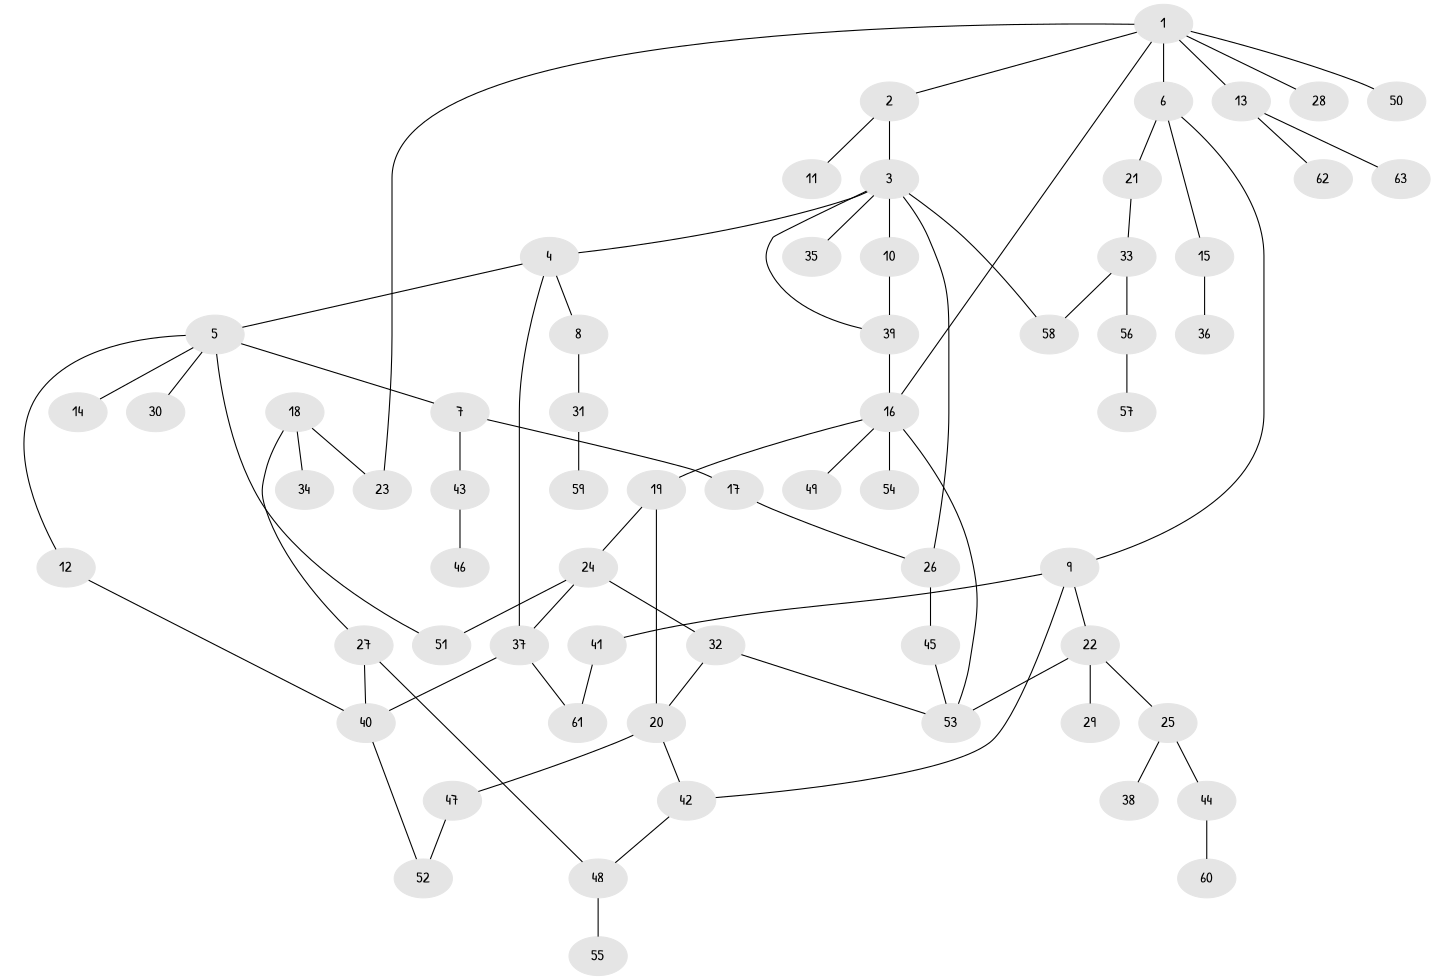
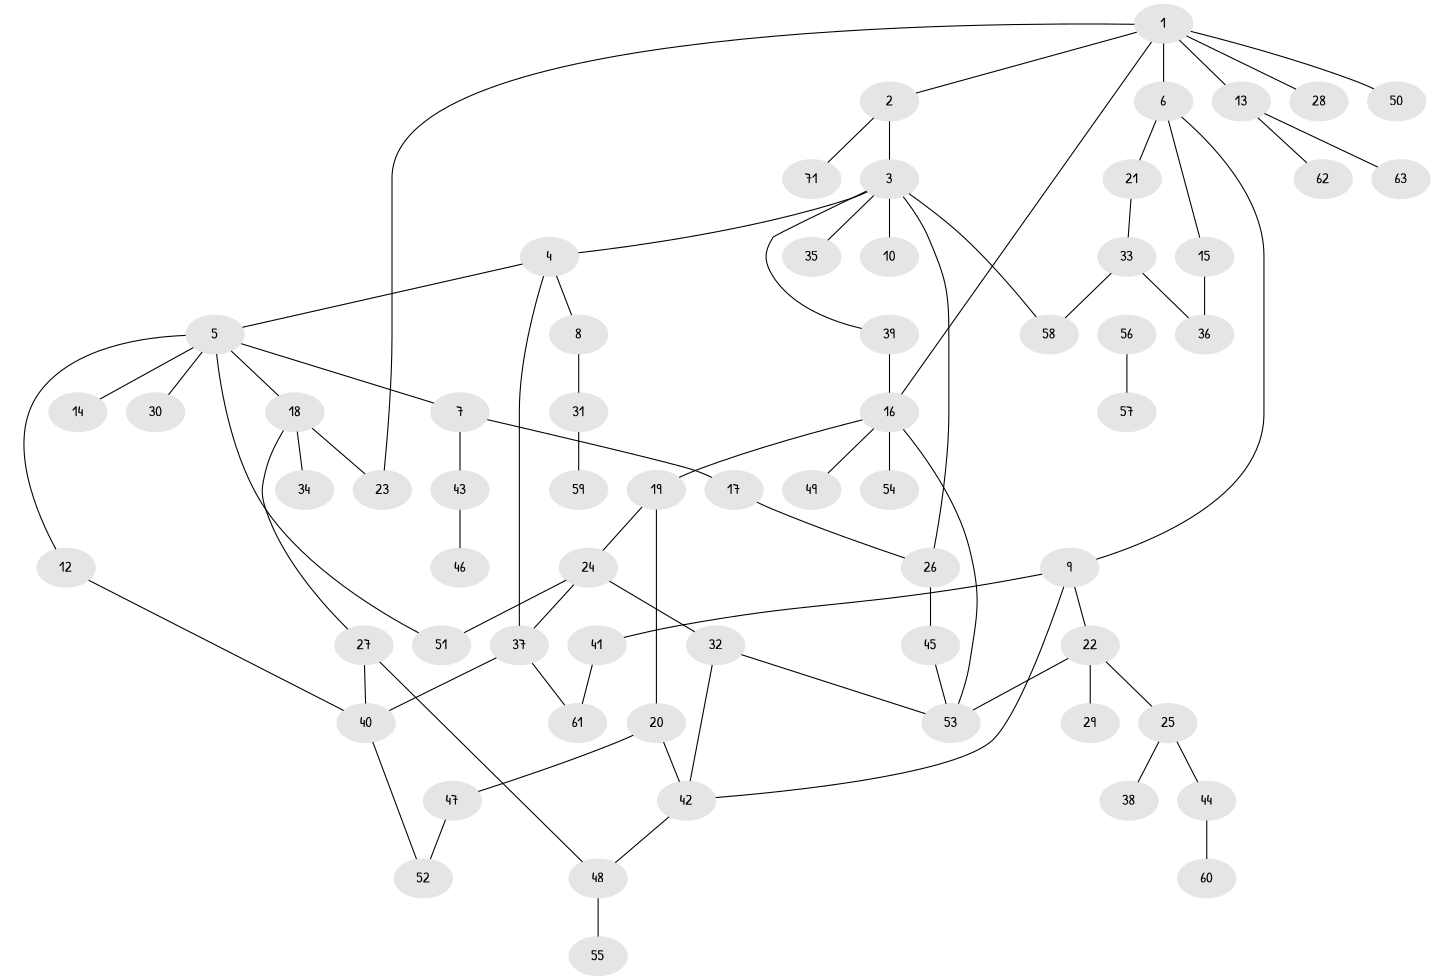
(812, 179) -> (812, 179)
(890, 296) -> none
(1127, 296) -> (1166, 296)
none -> (255, 373)
(686, 684) -> (701, 723)
